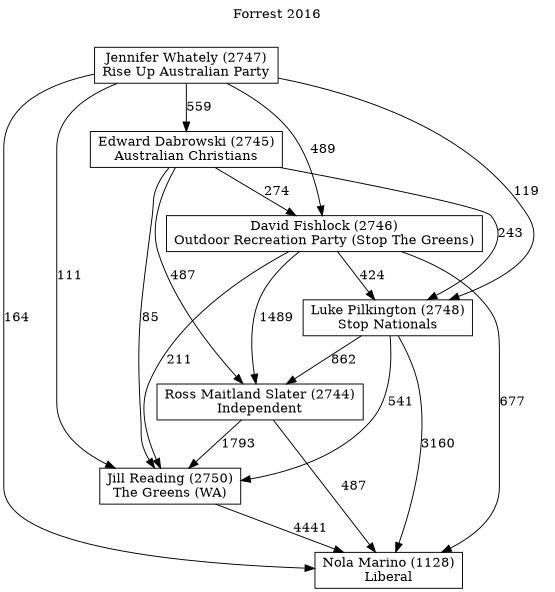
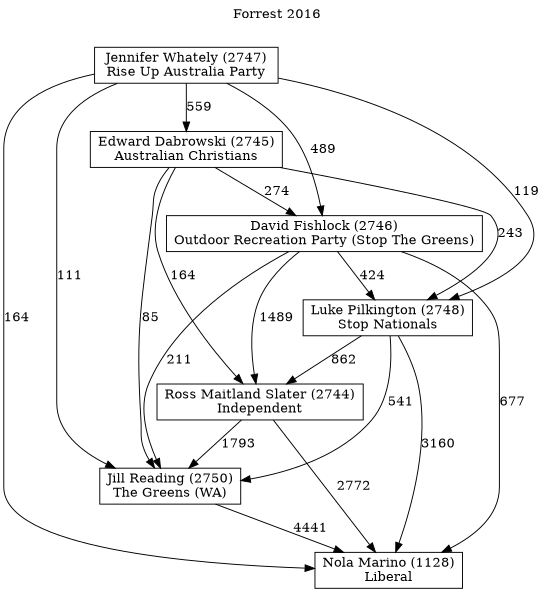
(186, 65) -> (186, 65)
(183, 276) -> (183, 276)
(354, 486) -> (354, 486)
